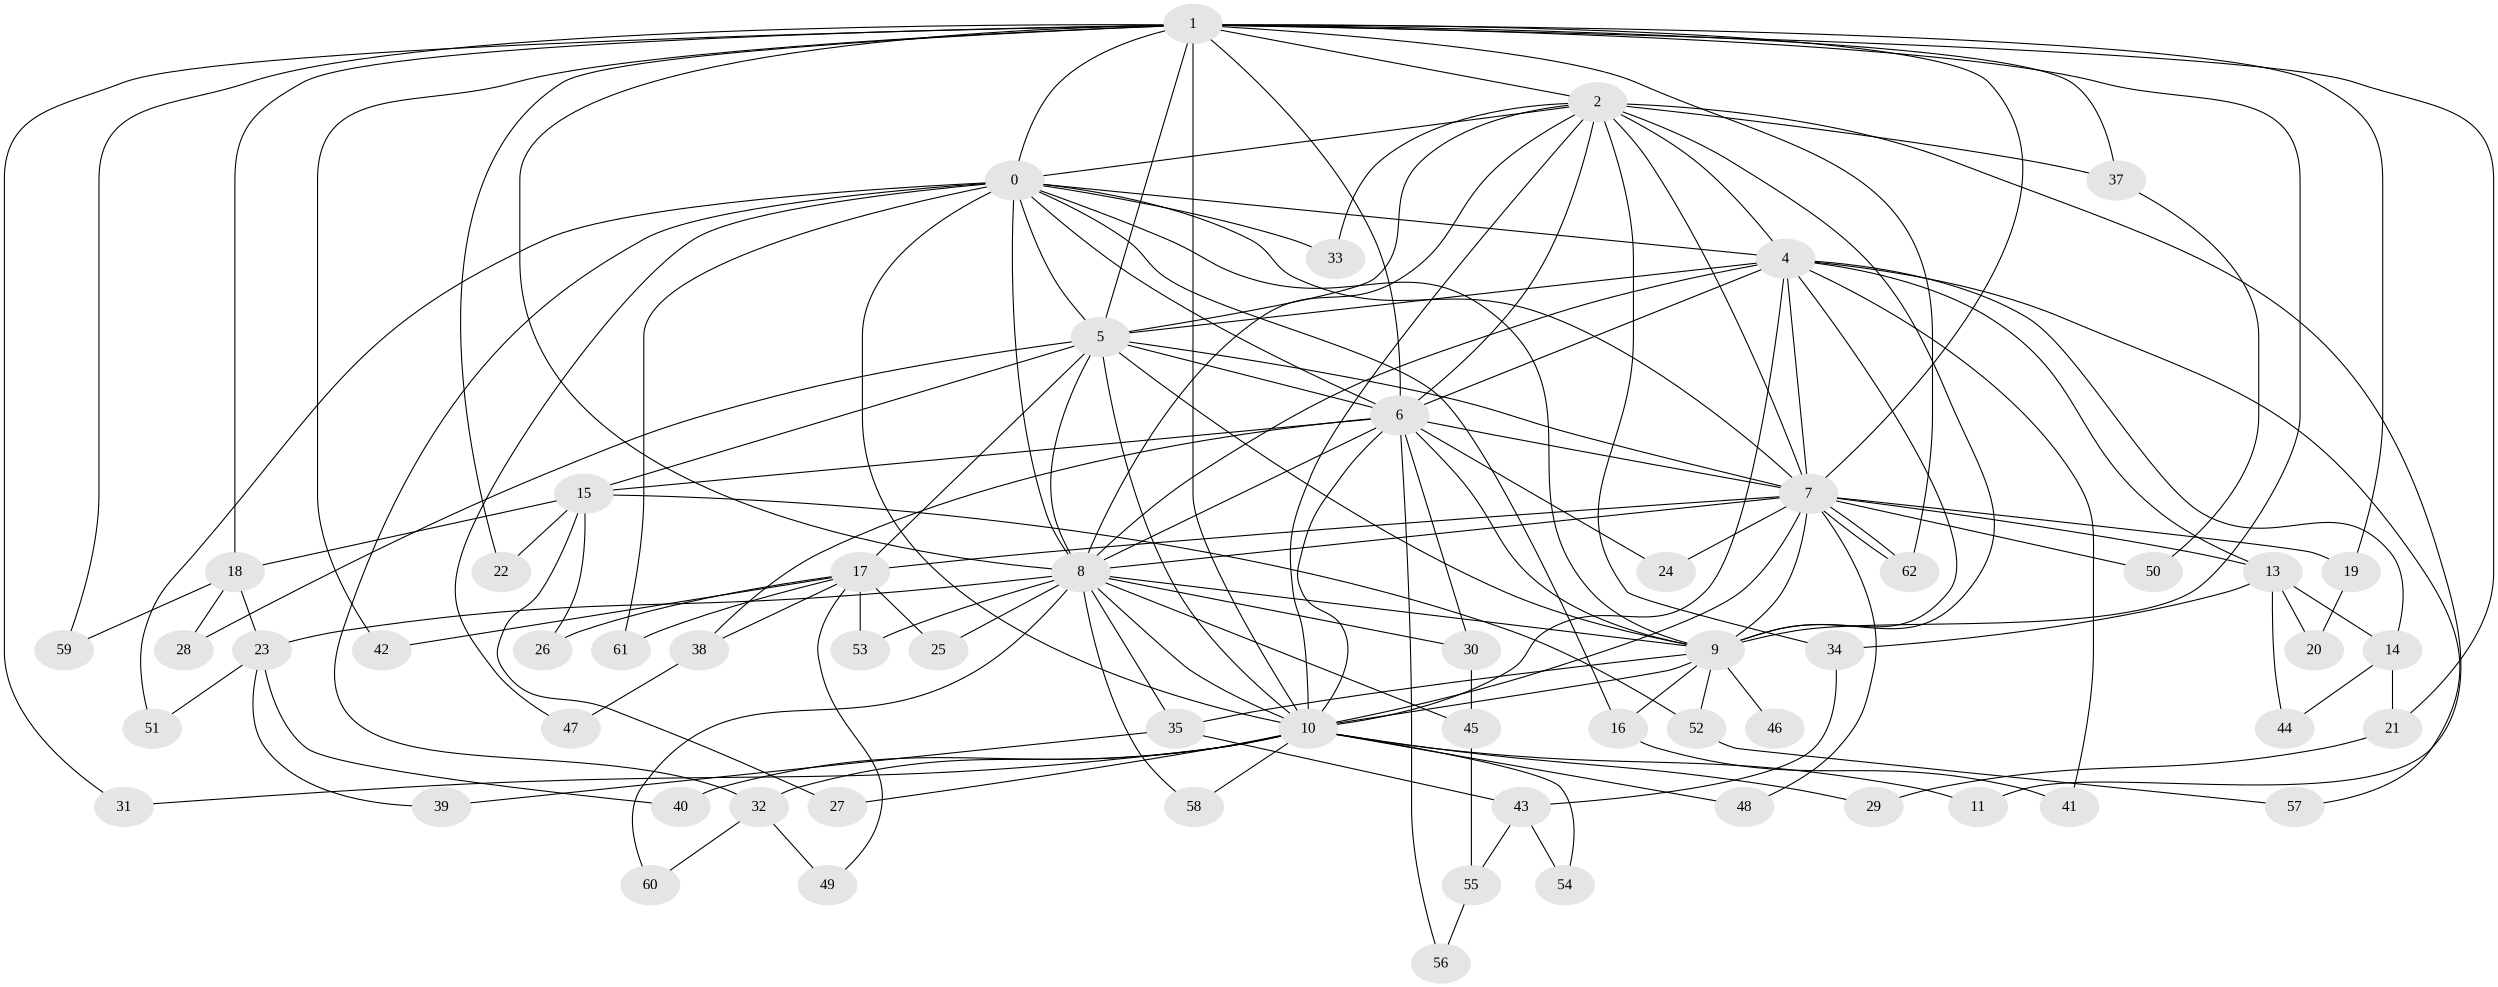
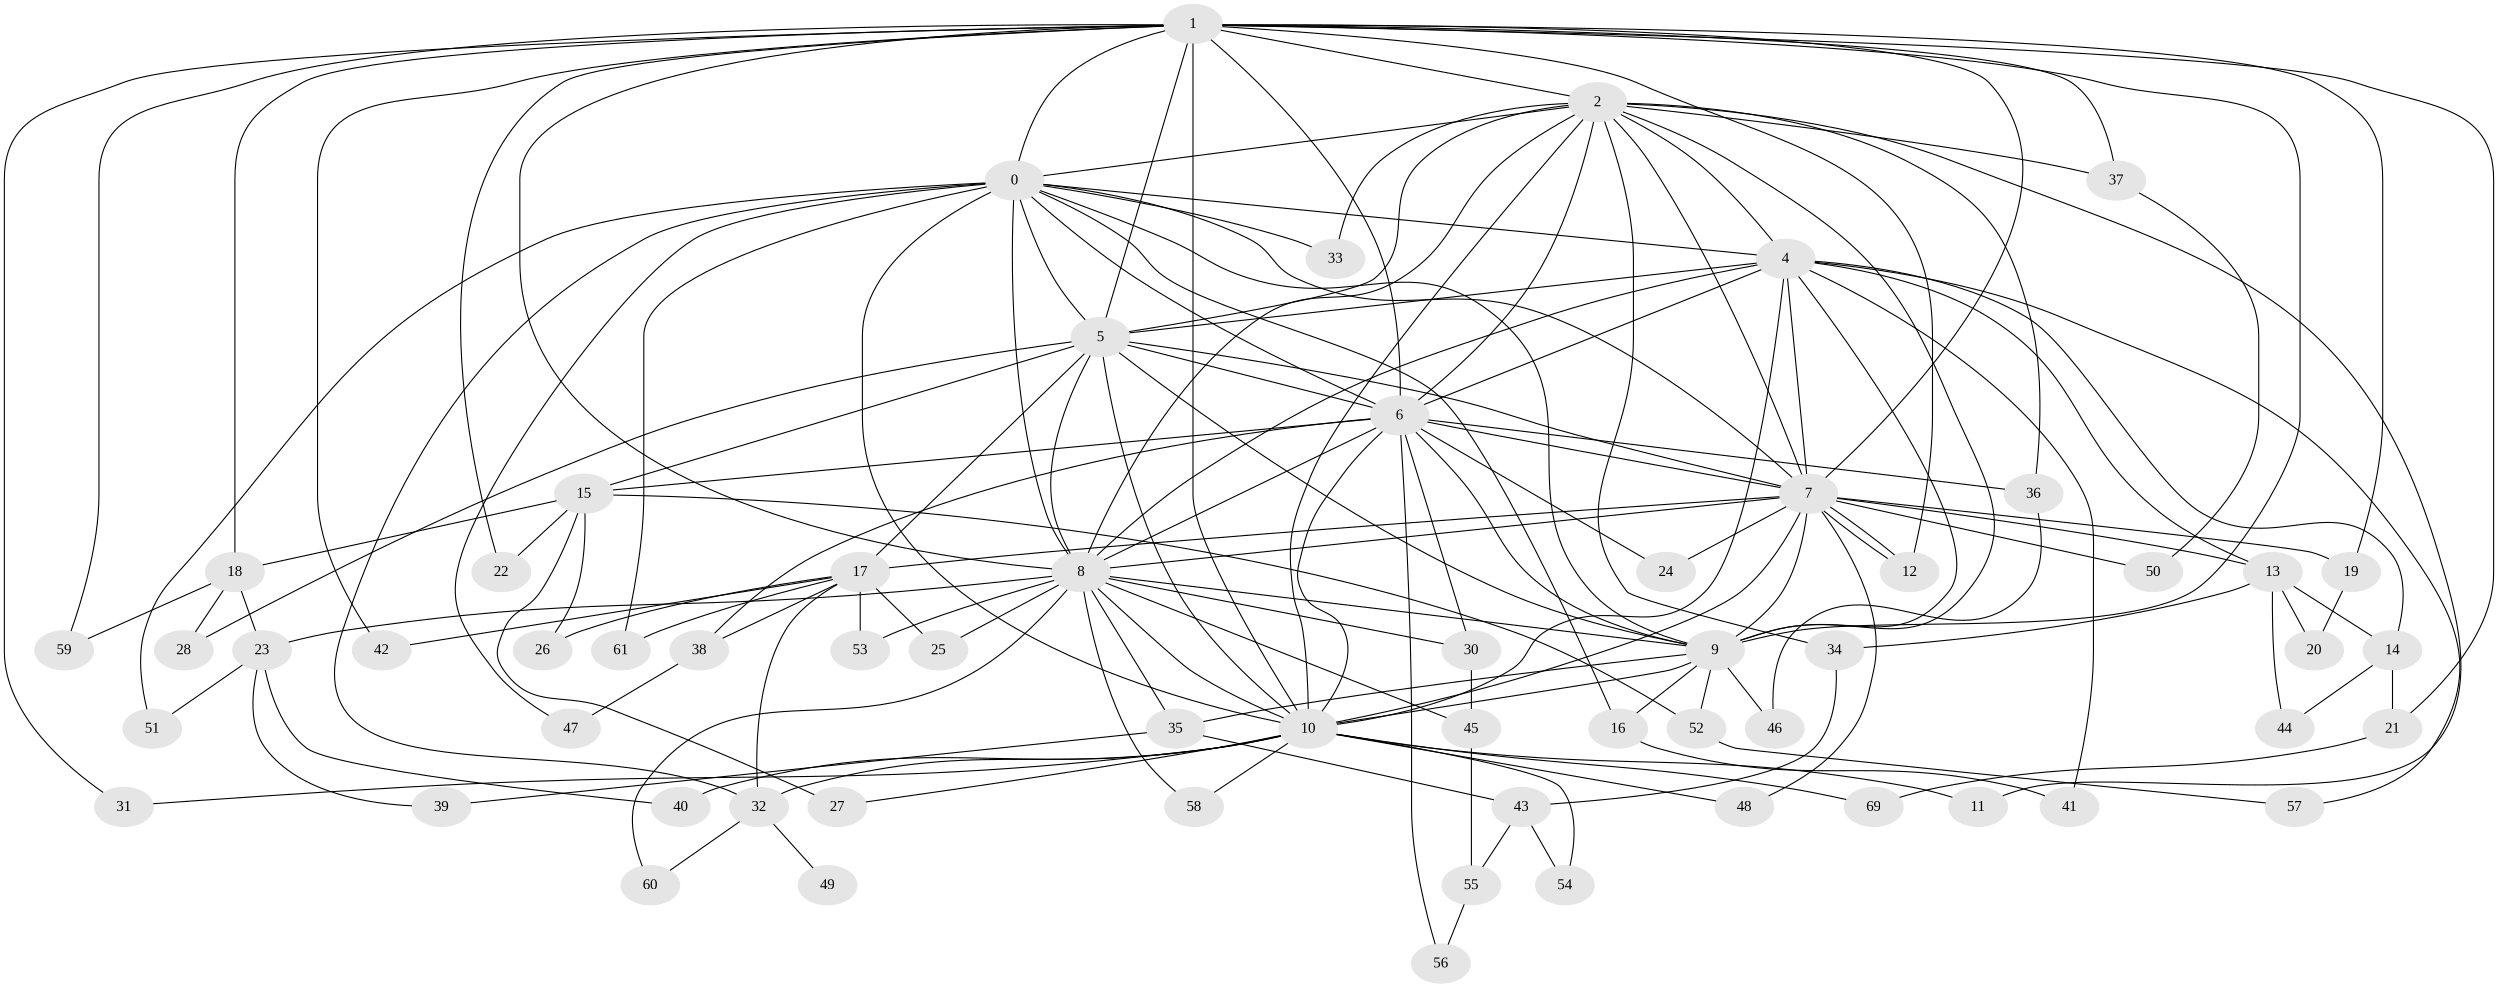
none -> (2034, 494)
(1910, 572) -> (1910, 572)
(852, 732) -> (768, 672)
(1874, 807) -> (1874, 807)
